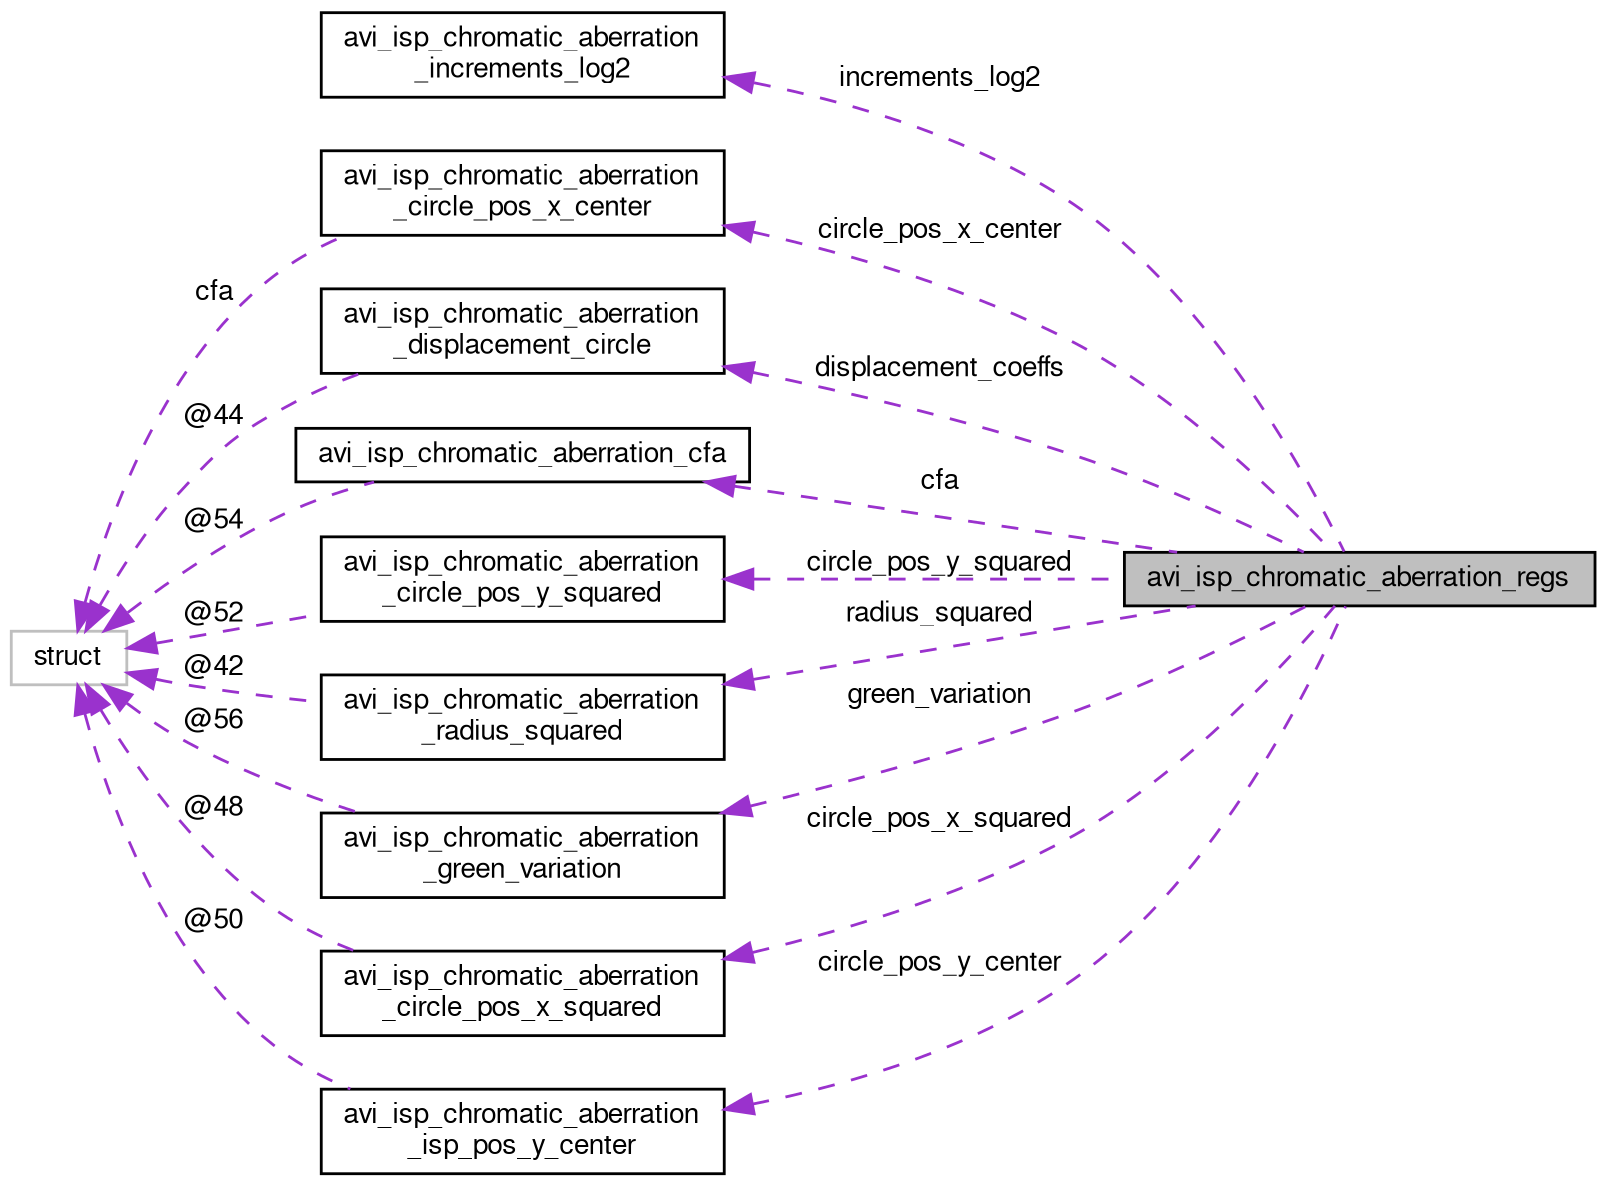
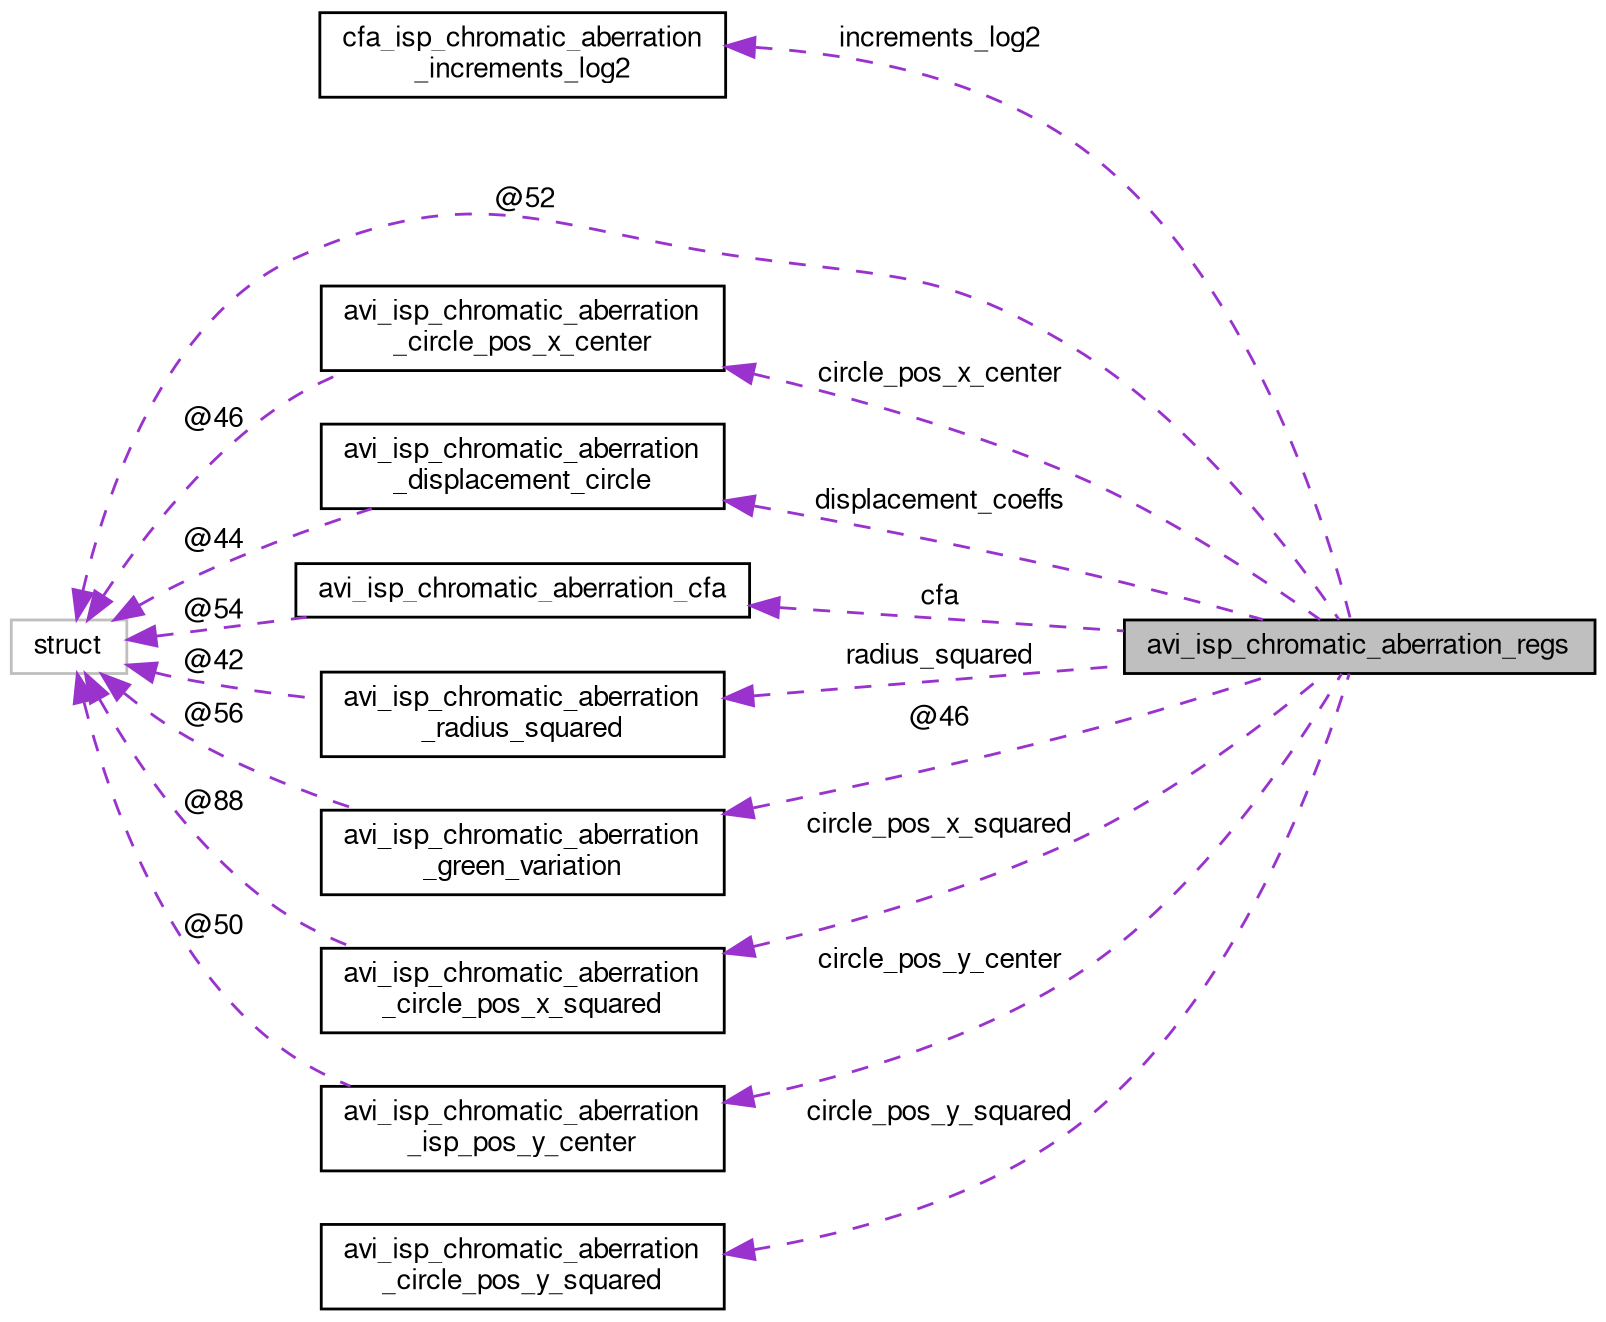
(523, 55) -> (523, 55)
(211, 293) -> (211, 420)
(239, 629) -> (675, 246)
(937, 696) -> (937, 719)
(211, 809) -> (211, 803)
